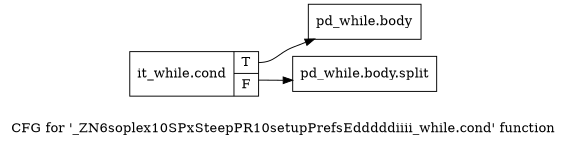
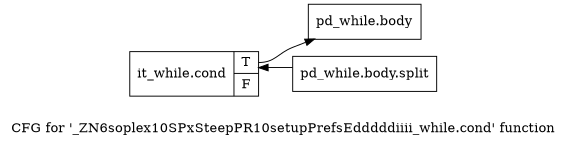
(271, 80) -> (280, 67)
